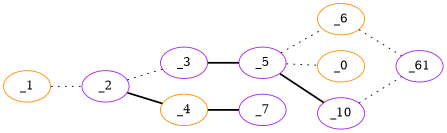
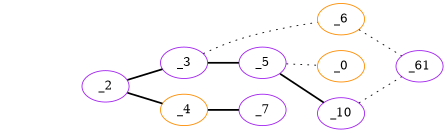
(302, 41) -> (259, 34)
(145, 75) -> (145, 75)
(27, 86) -> none
